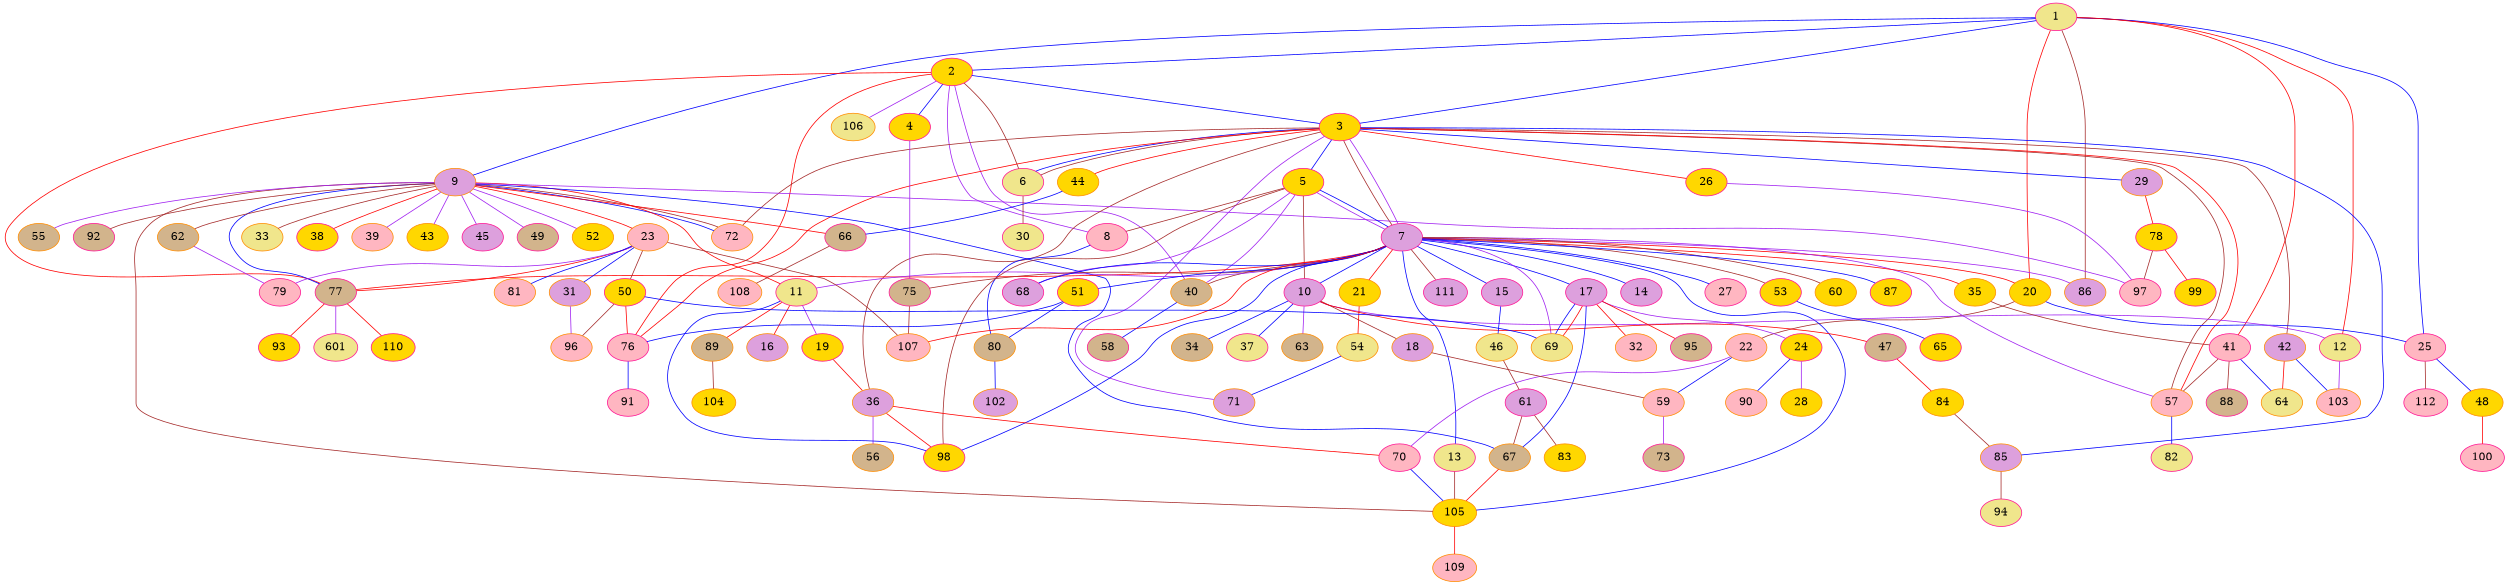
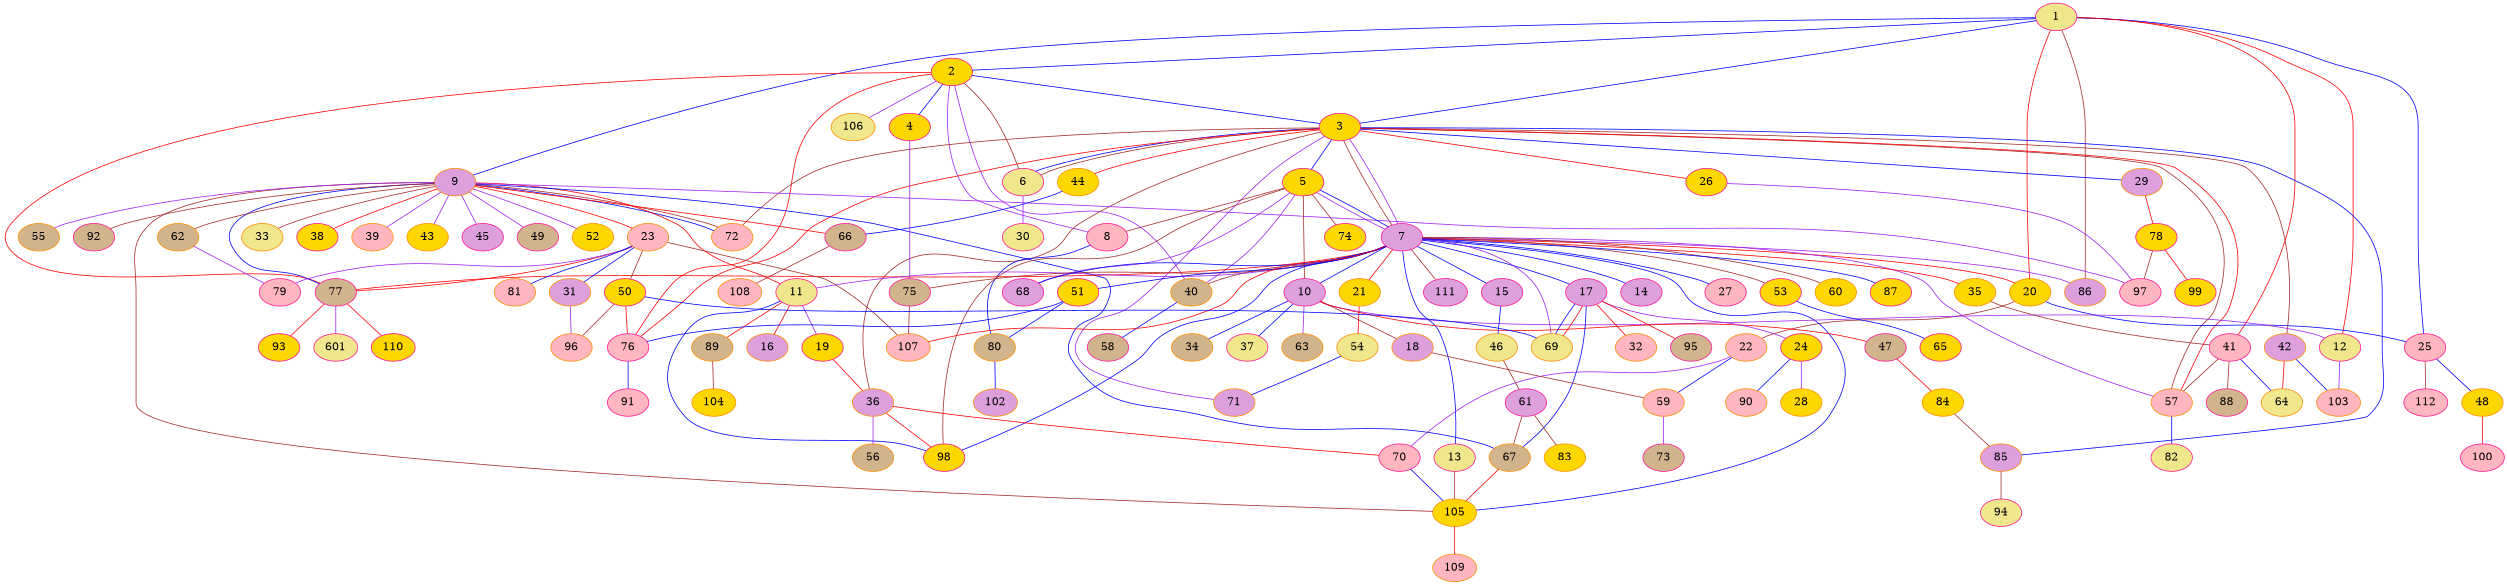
(1023, 210) -> (1023, 210)
none -> (1345, 237)
